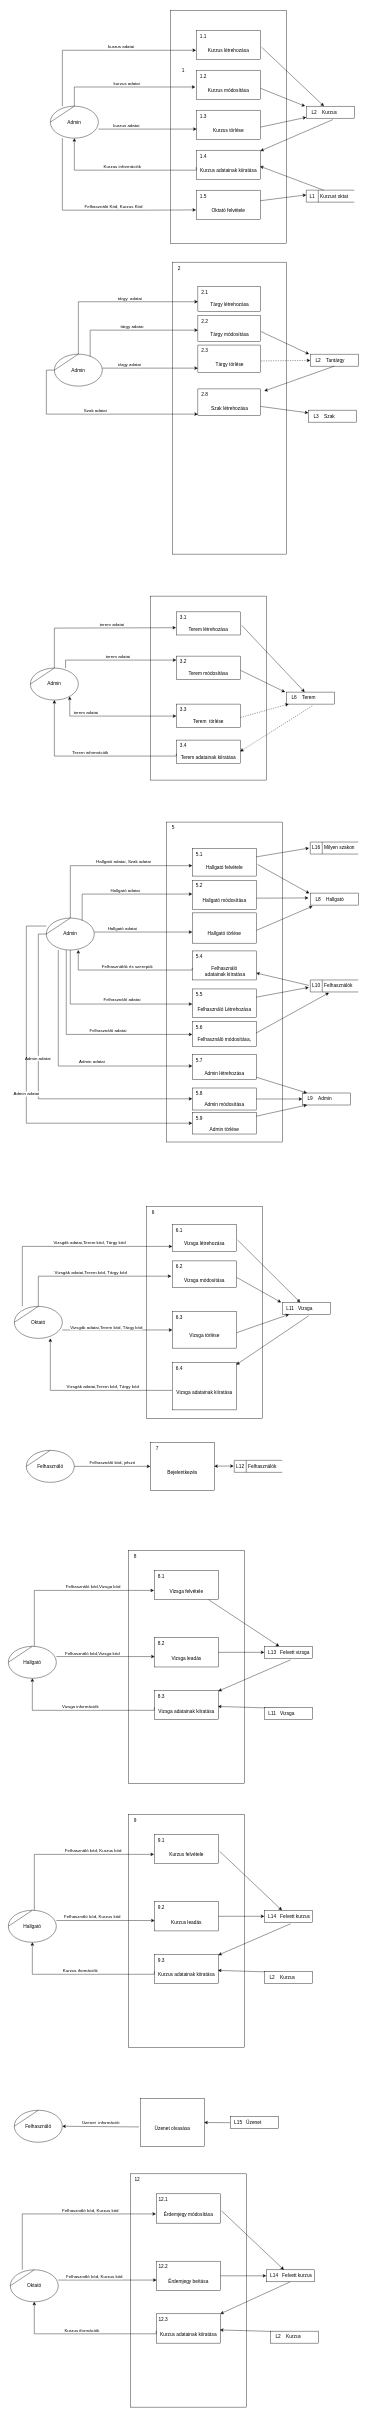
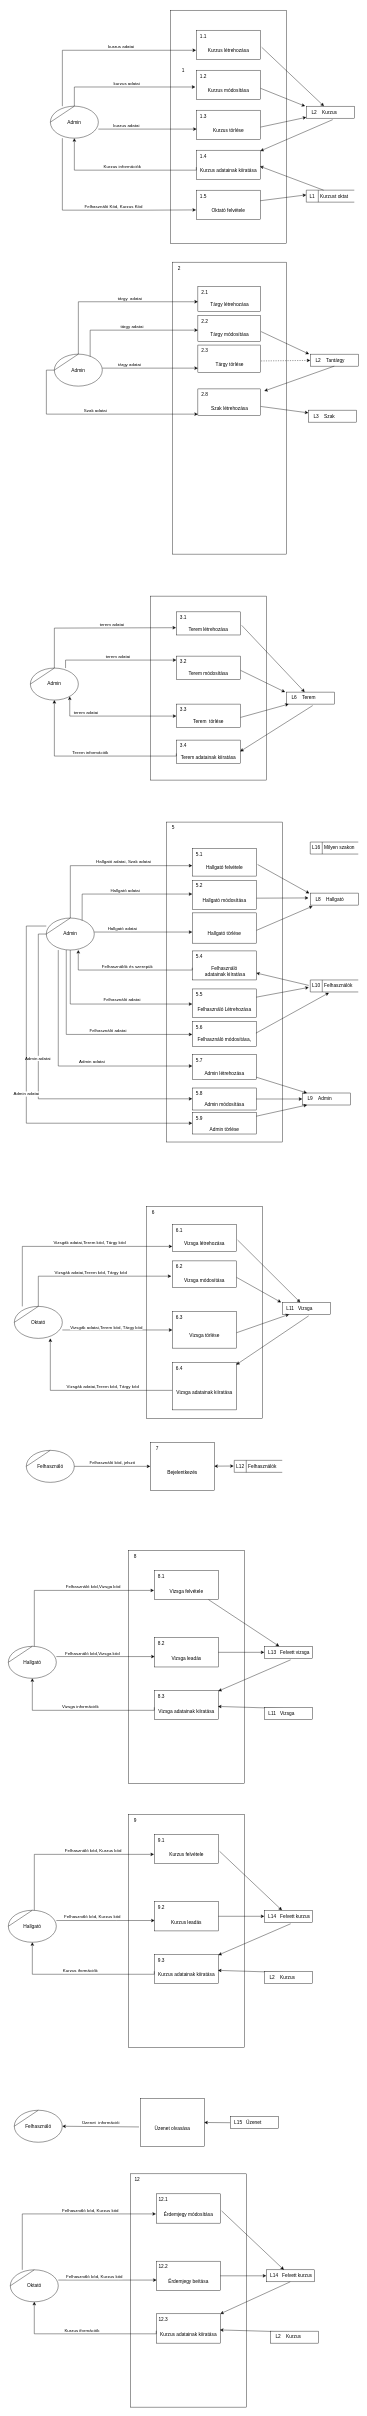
(263, 711) -> (263, 711)
(276, 729) -> (276, 729)
(305, 849) -> none
